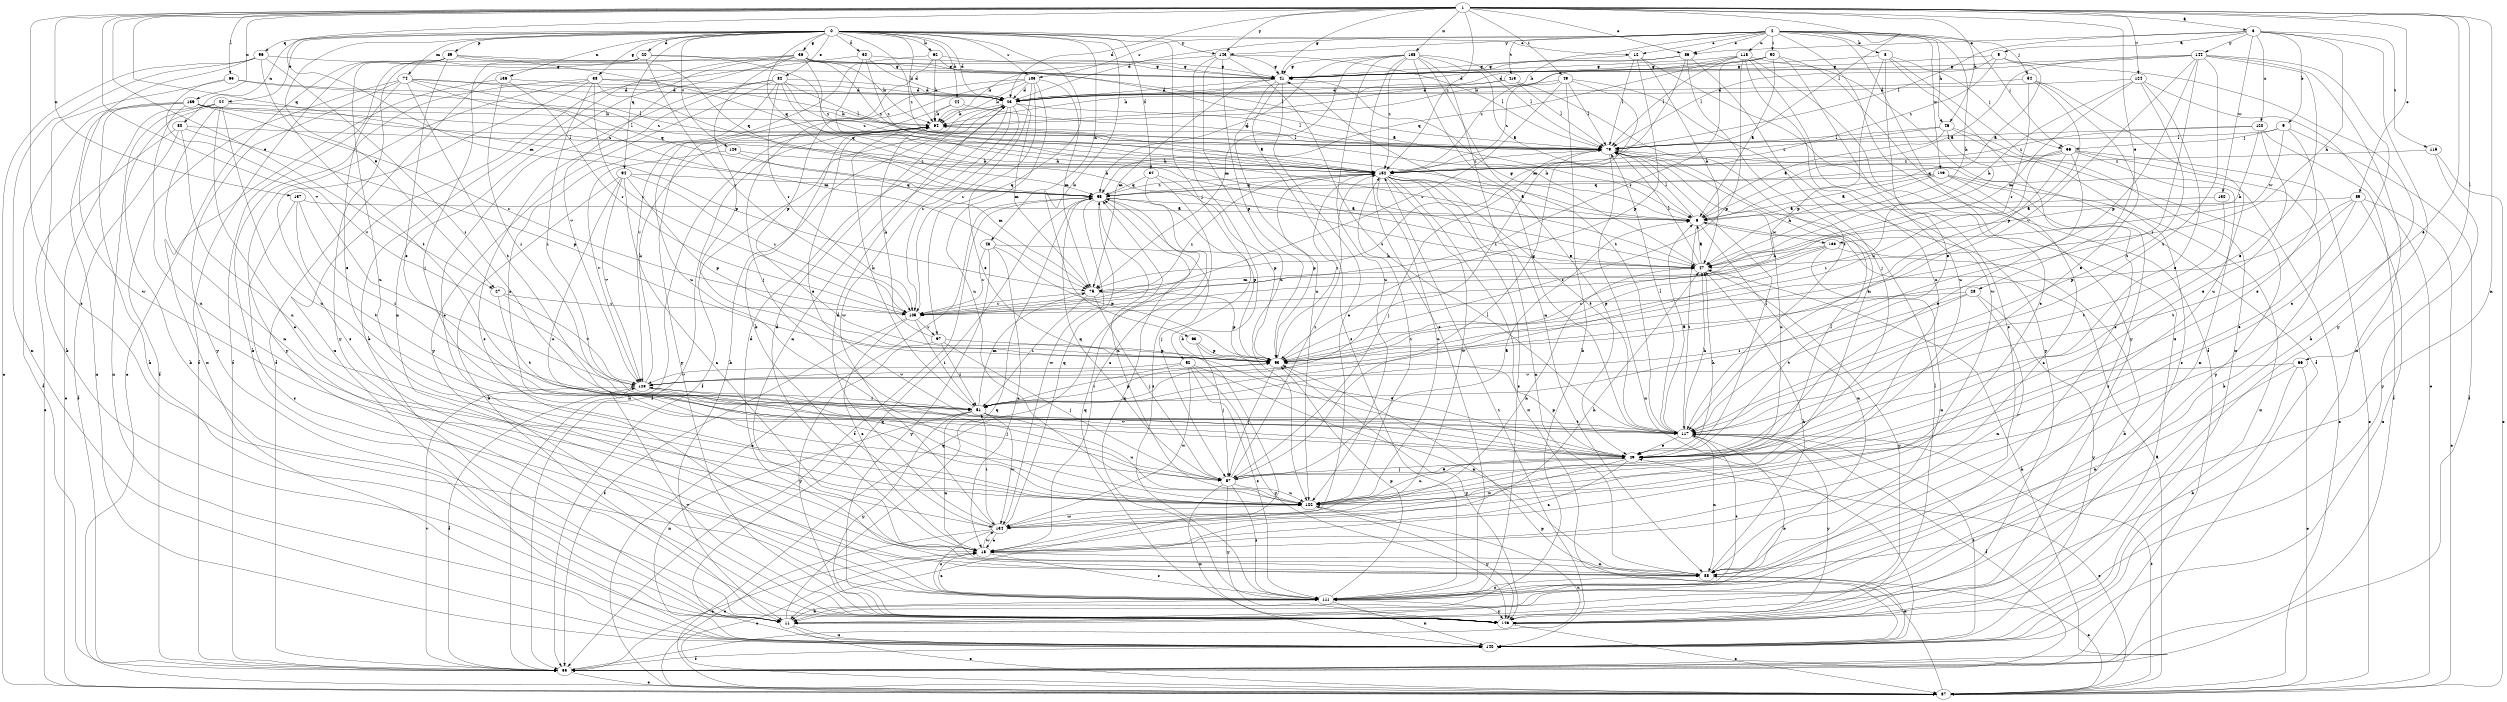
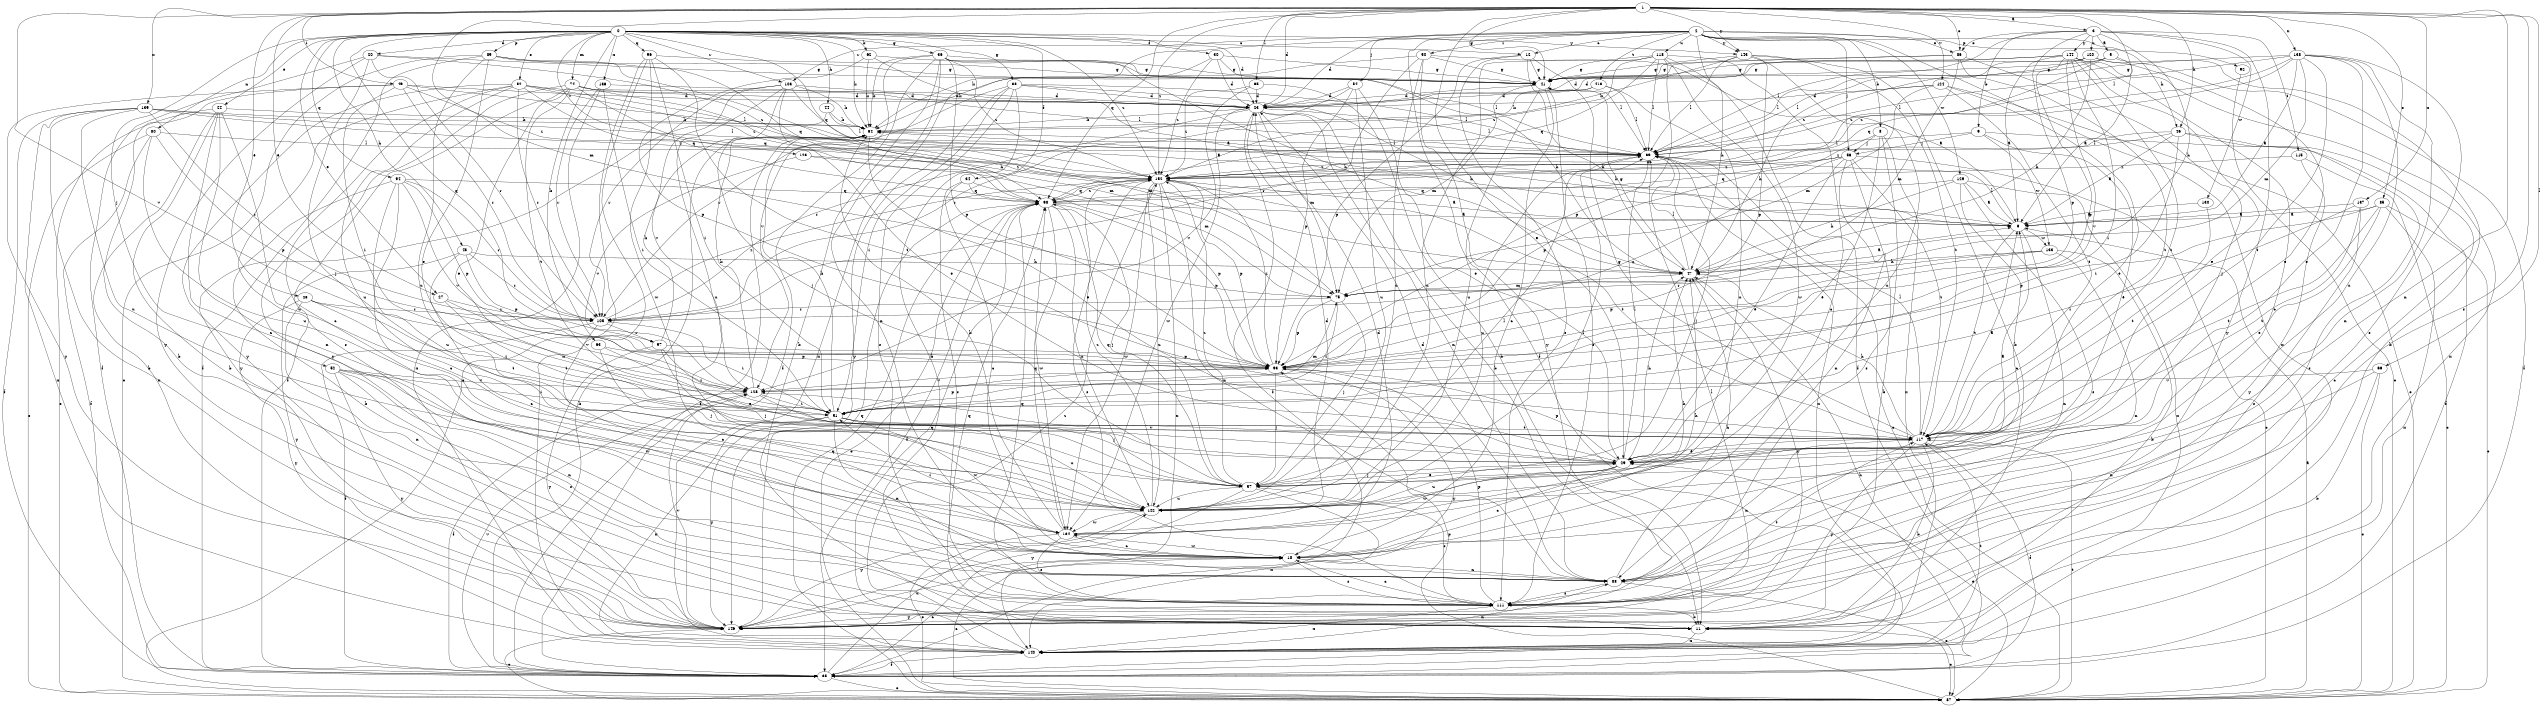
(1732, 65) -> (1750, 68)
none -> (2242, 70)
(1609, 150) -> (1648, 155)
none -> (1802, 291)
(787, 347) -> none
(2216, 375) -> (2335, 380)
